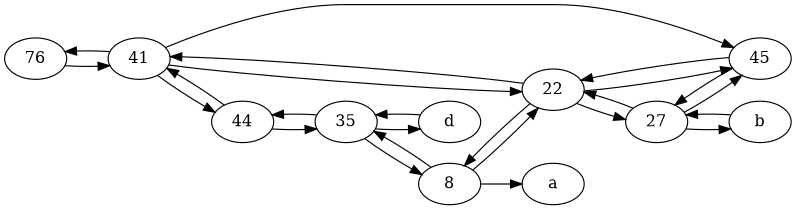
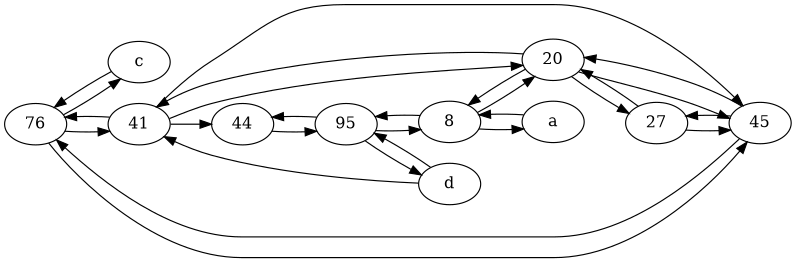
none -> (139, 62)
(201, 89) -> (295, 172)
(553, 90) -> (553, 60)
none -> (507, 114)
(346, 122) -> (346, 124)
(760, 122) -> none
none -> (404, 237)
none -> (392, 258)
